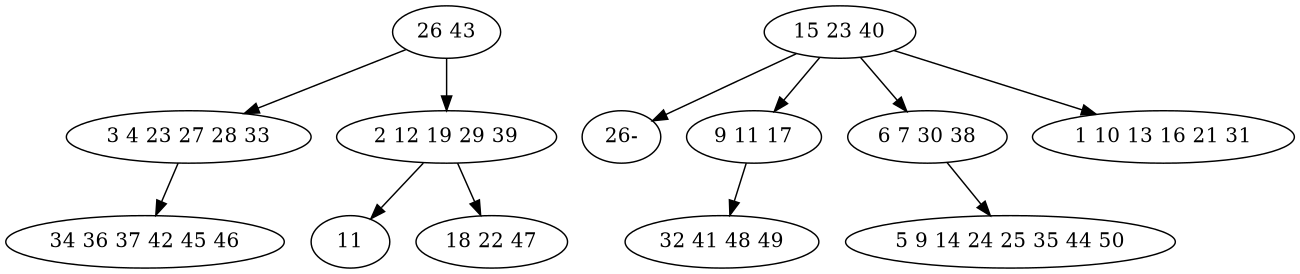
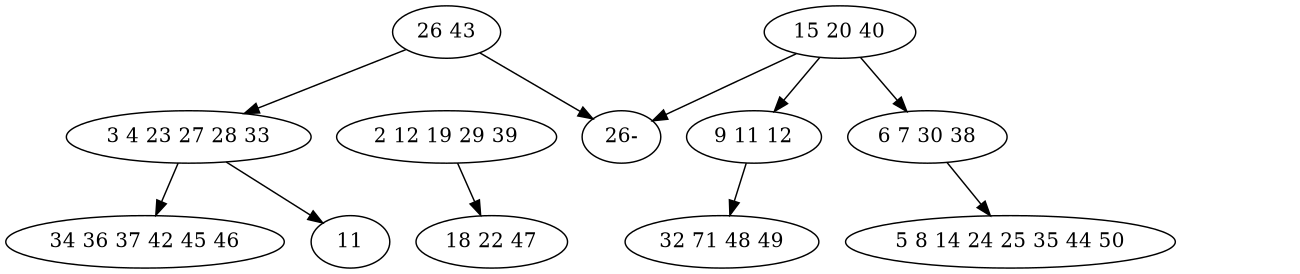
(840, 32) -> (840, 32)
(447, 77) -> (530, 82)
(754, 137) -> (754, 137)
(1163, 137) -> none
(402, 185) -> (268, 188)
(722, 242) -> (722, 242)
(1010, 242) -> (1010, 242)
